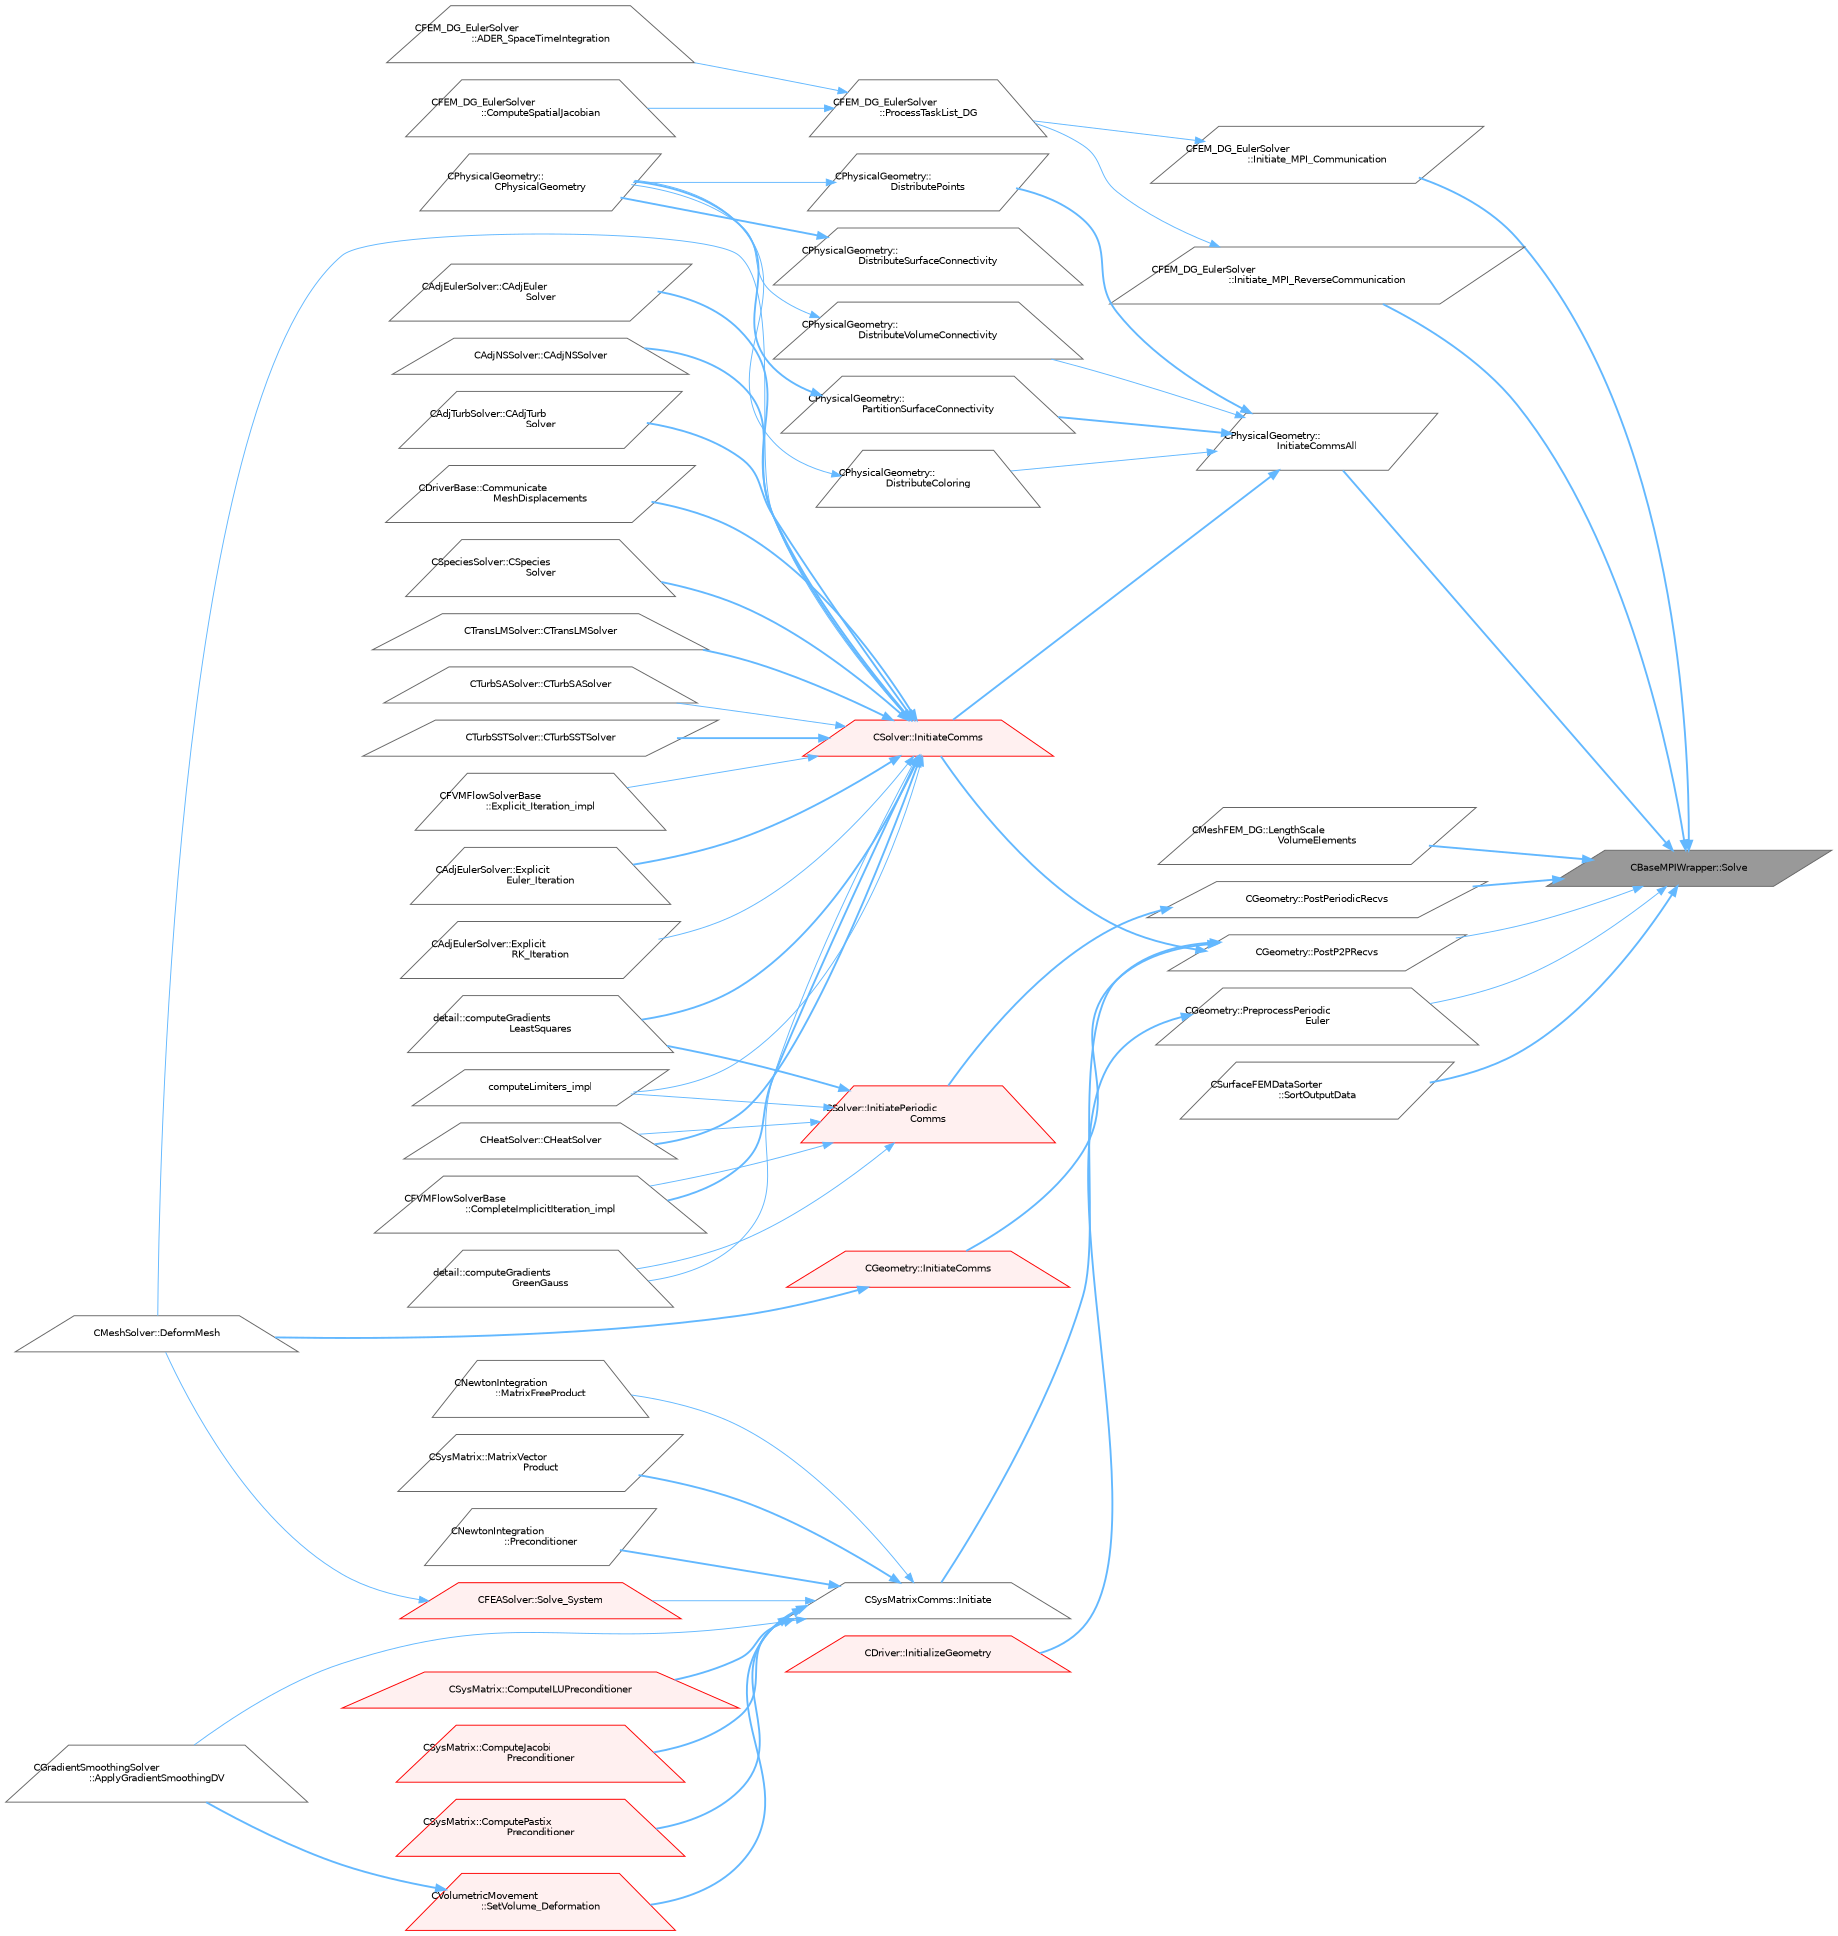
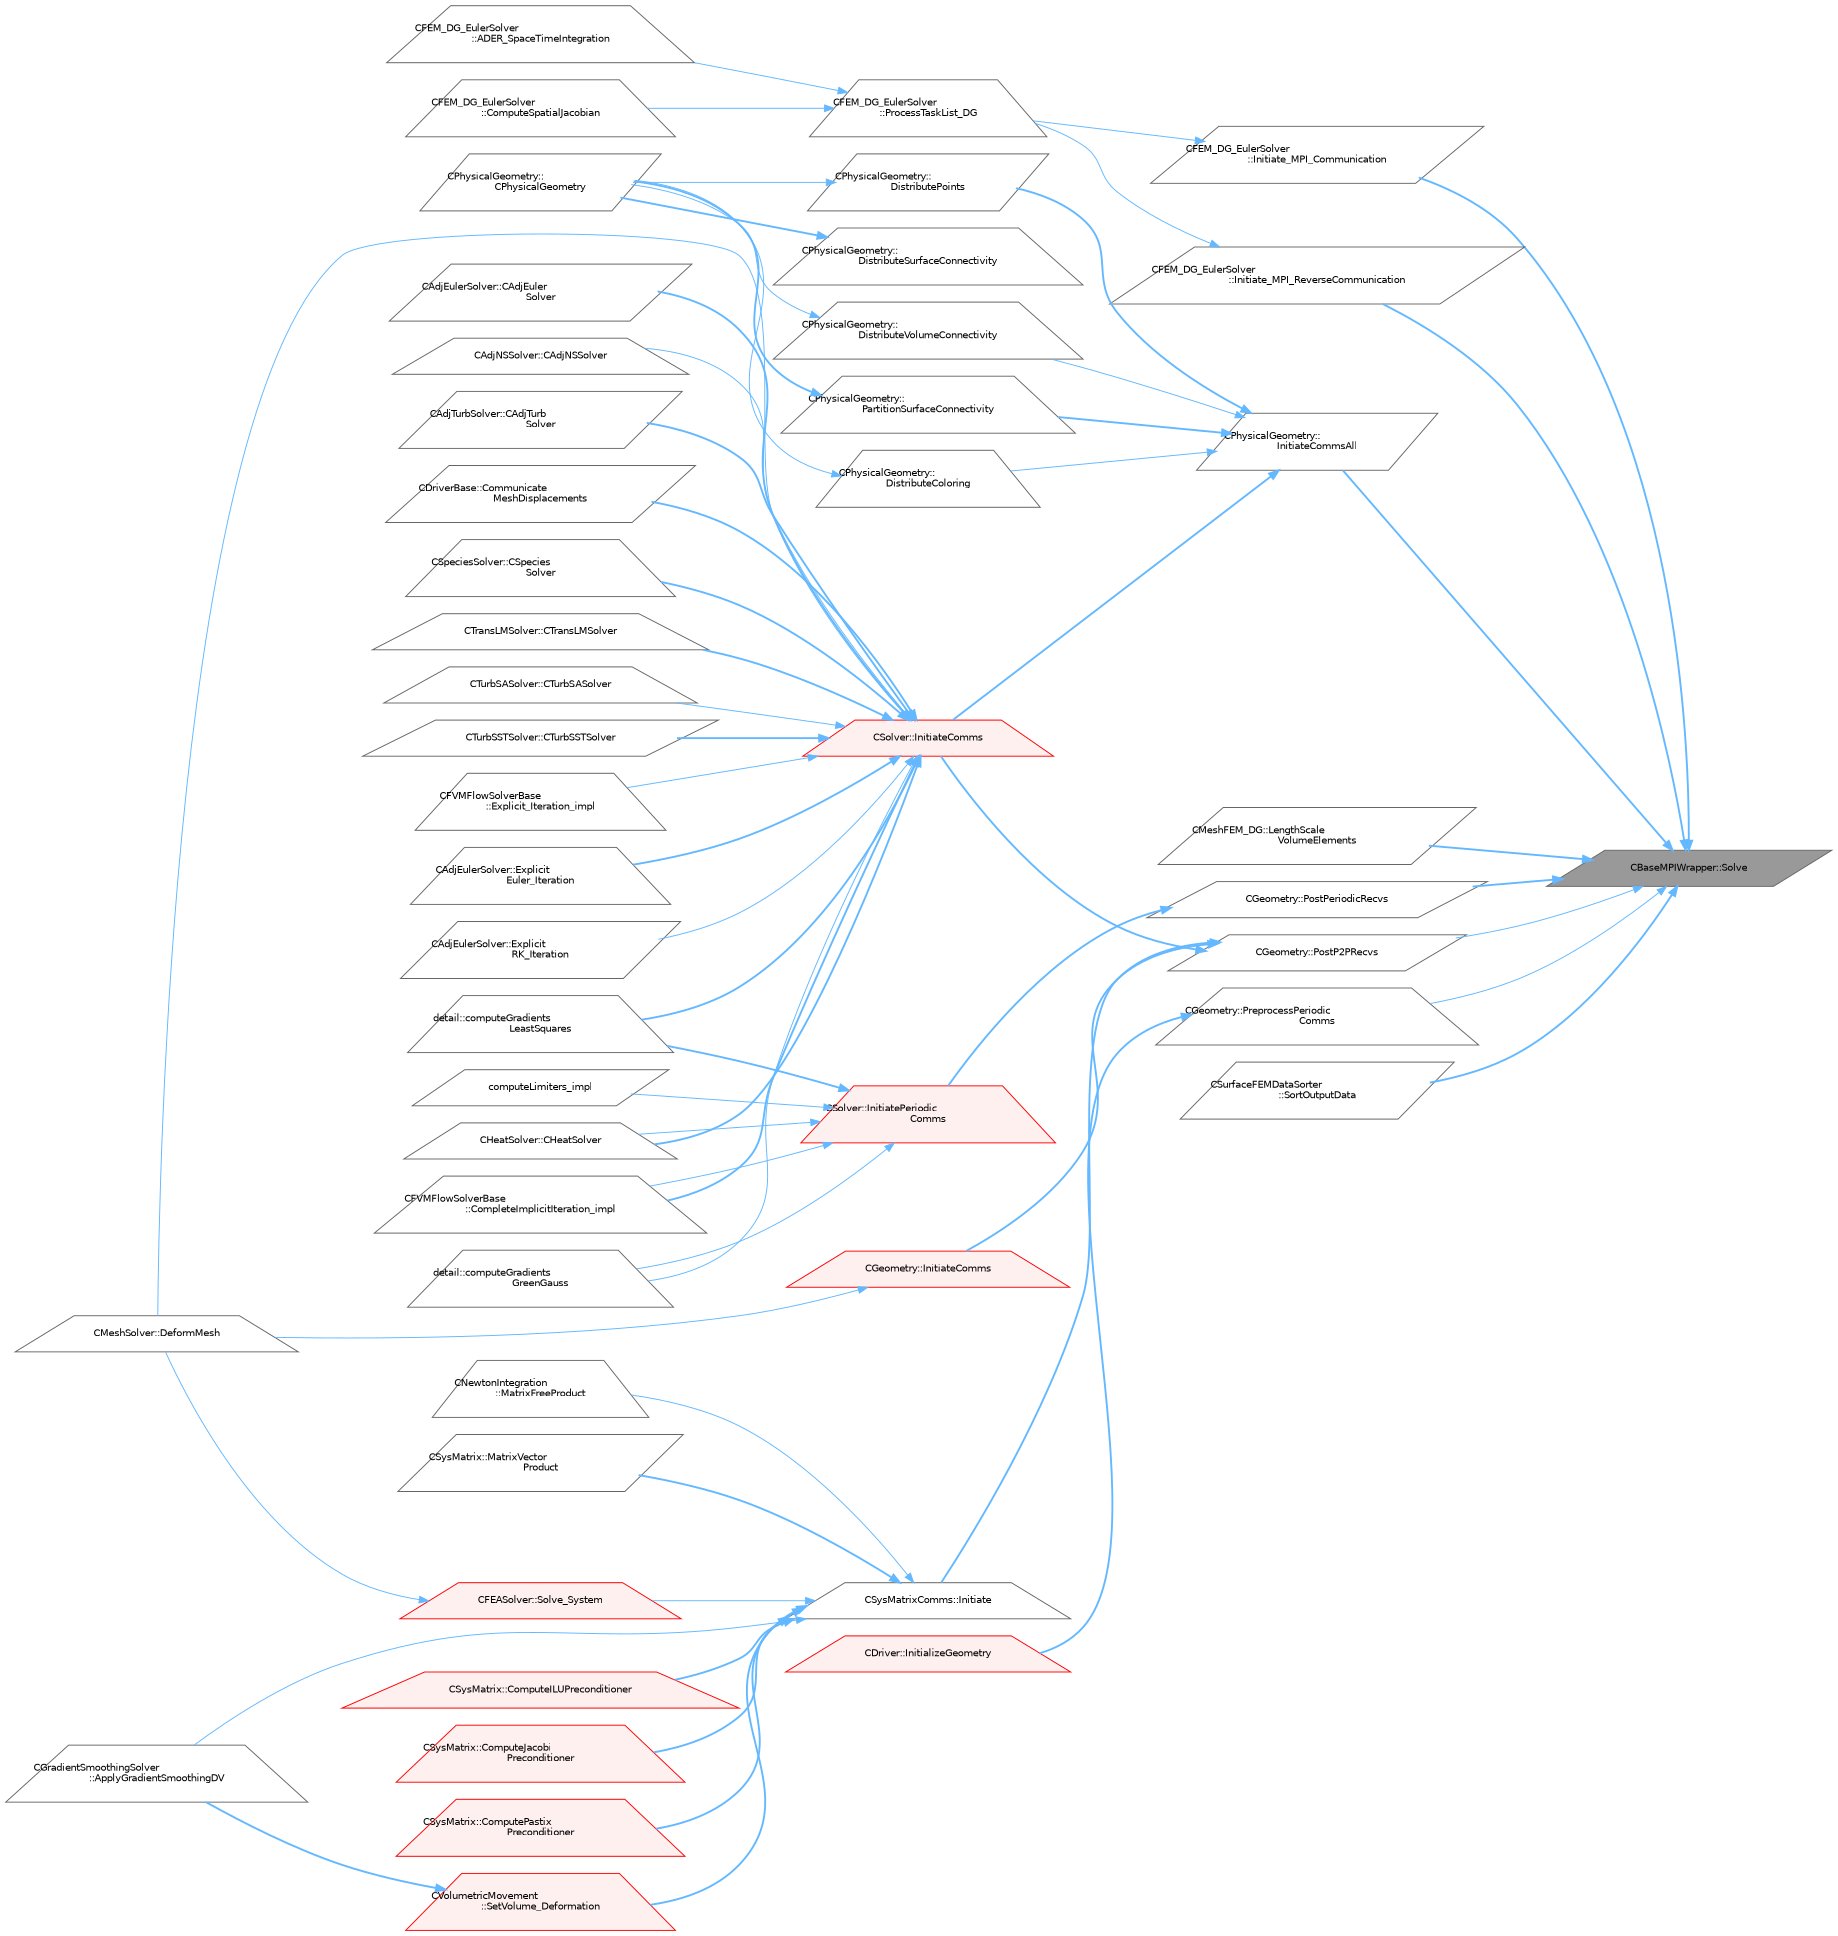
(772, 513) -> (772, 513)
(1317, 1017) -> (1317, 1017)
(786, 1020) -> none
(568, 1332) -> (568, 1332)
(541, 1537) -> none
